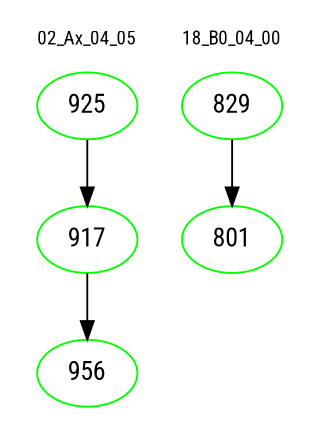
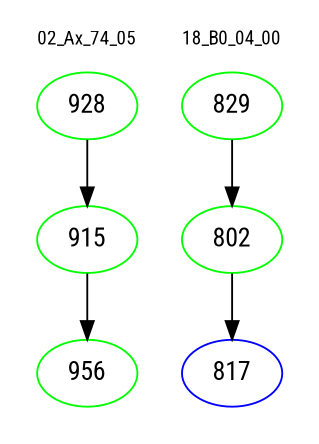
(87, 40) -> (87, 40)
(87, 106) -> (87, 106)
(87, 240) -> (87, 240)
(232, 240) -> (232, 240)
none -> (232, 373)
